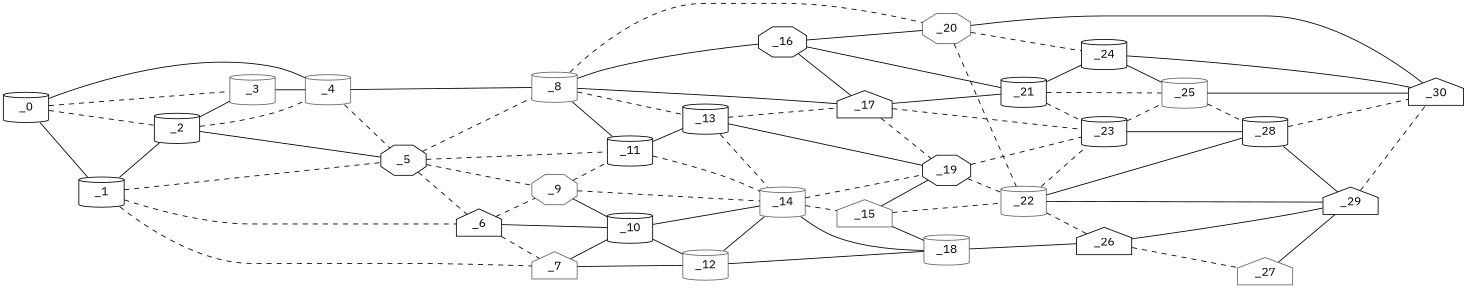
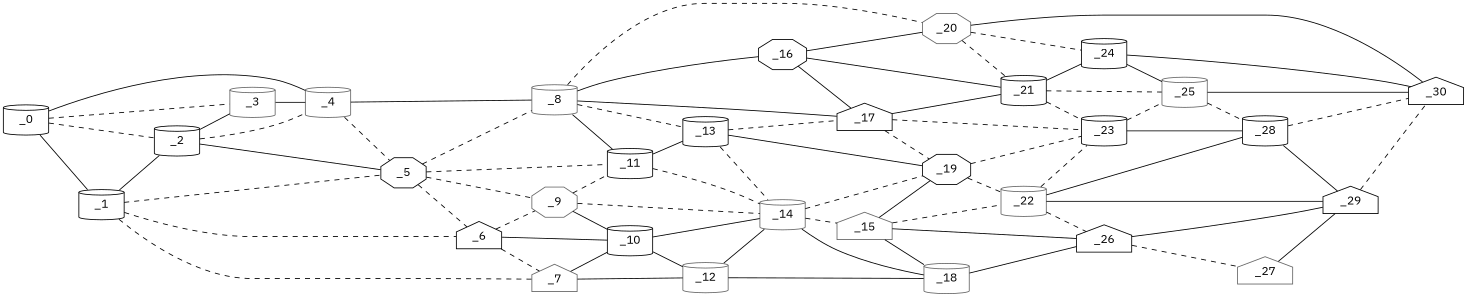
(984, 111) -> (984, 58)
none -> (984, 234)
